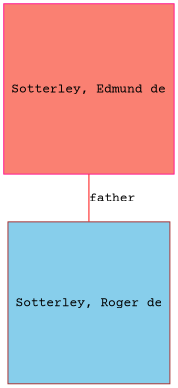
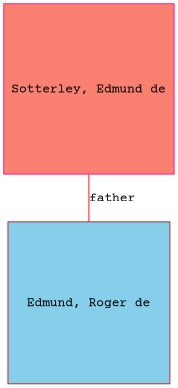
(89, 303) -> (89, 303)
